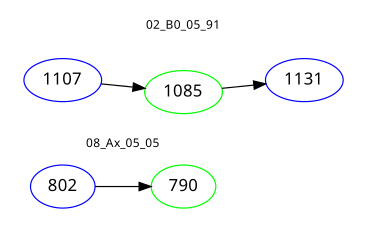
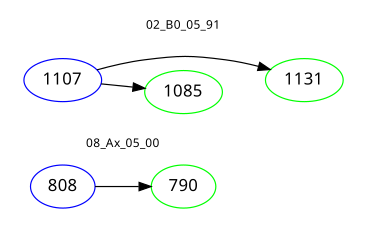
(304, 80) -> (304, 80)
(238, 87) -> (178, 57)
(123, 144) -> (123, 144)
(63, 187) -> (63, 187)
